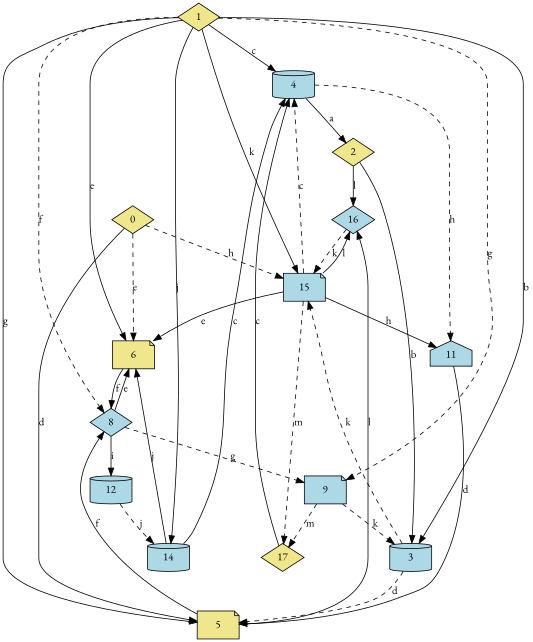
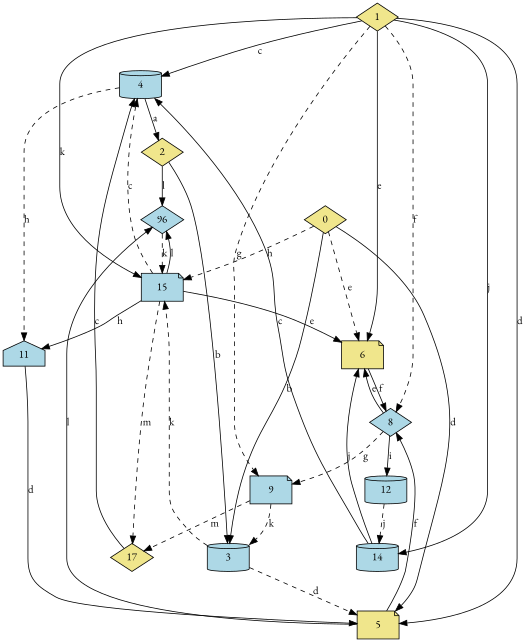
(523, 160) -> (285, 387)
(353, 220) -> (162, 220)
(6, 321) -> (520, 321)
